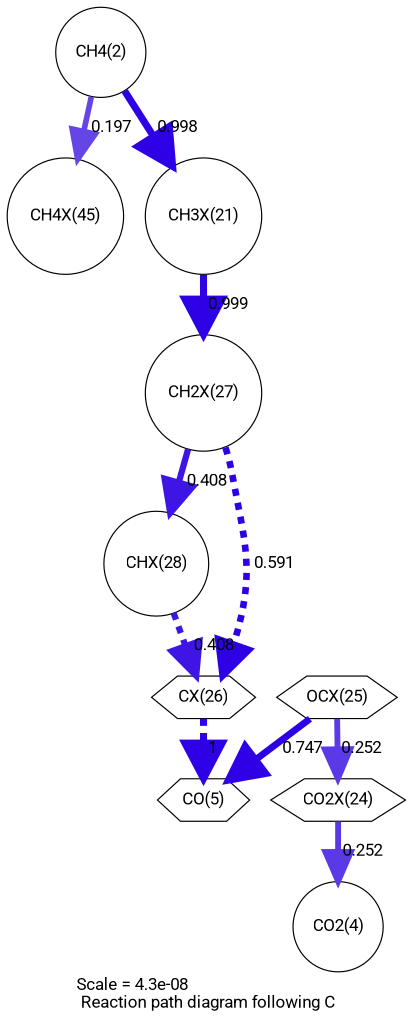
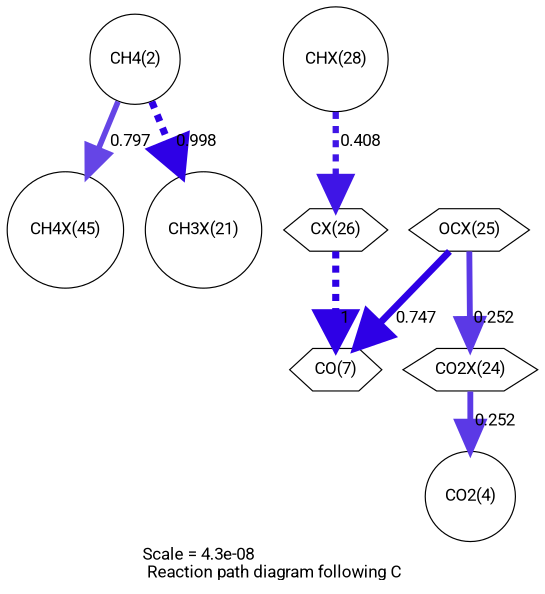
(139, 114) -> (160, 122)
(109, 128) -> (128, 142)
(204, 393) -> none
(204, 800) -> (336, 370)
